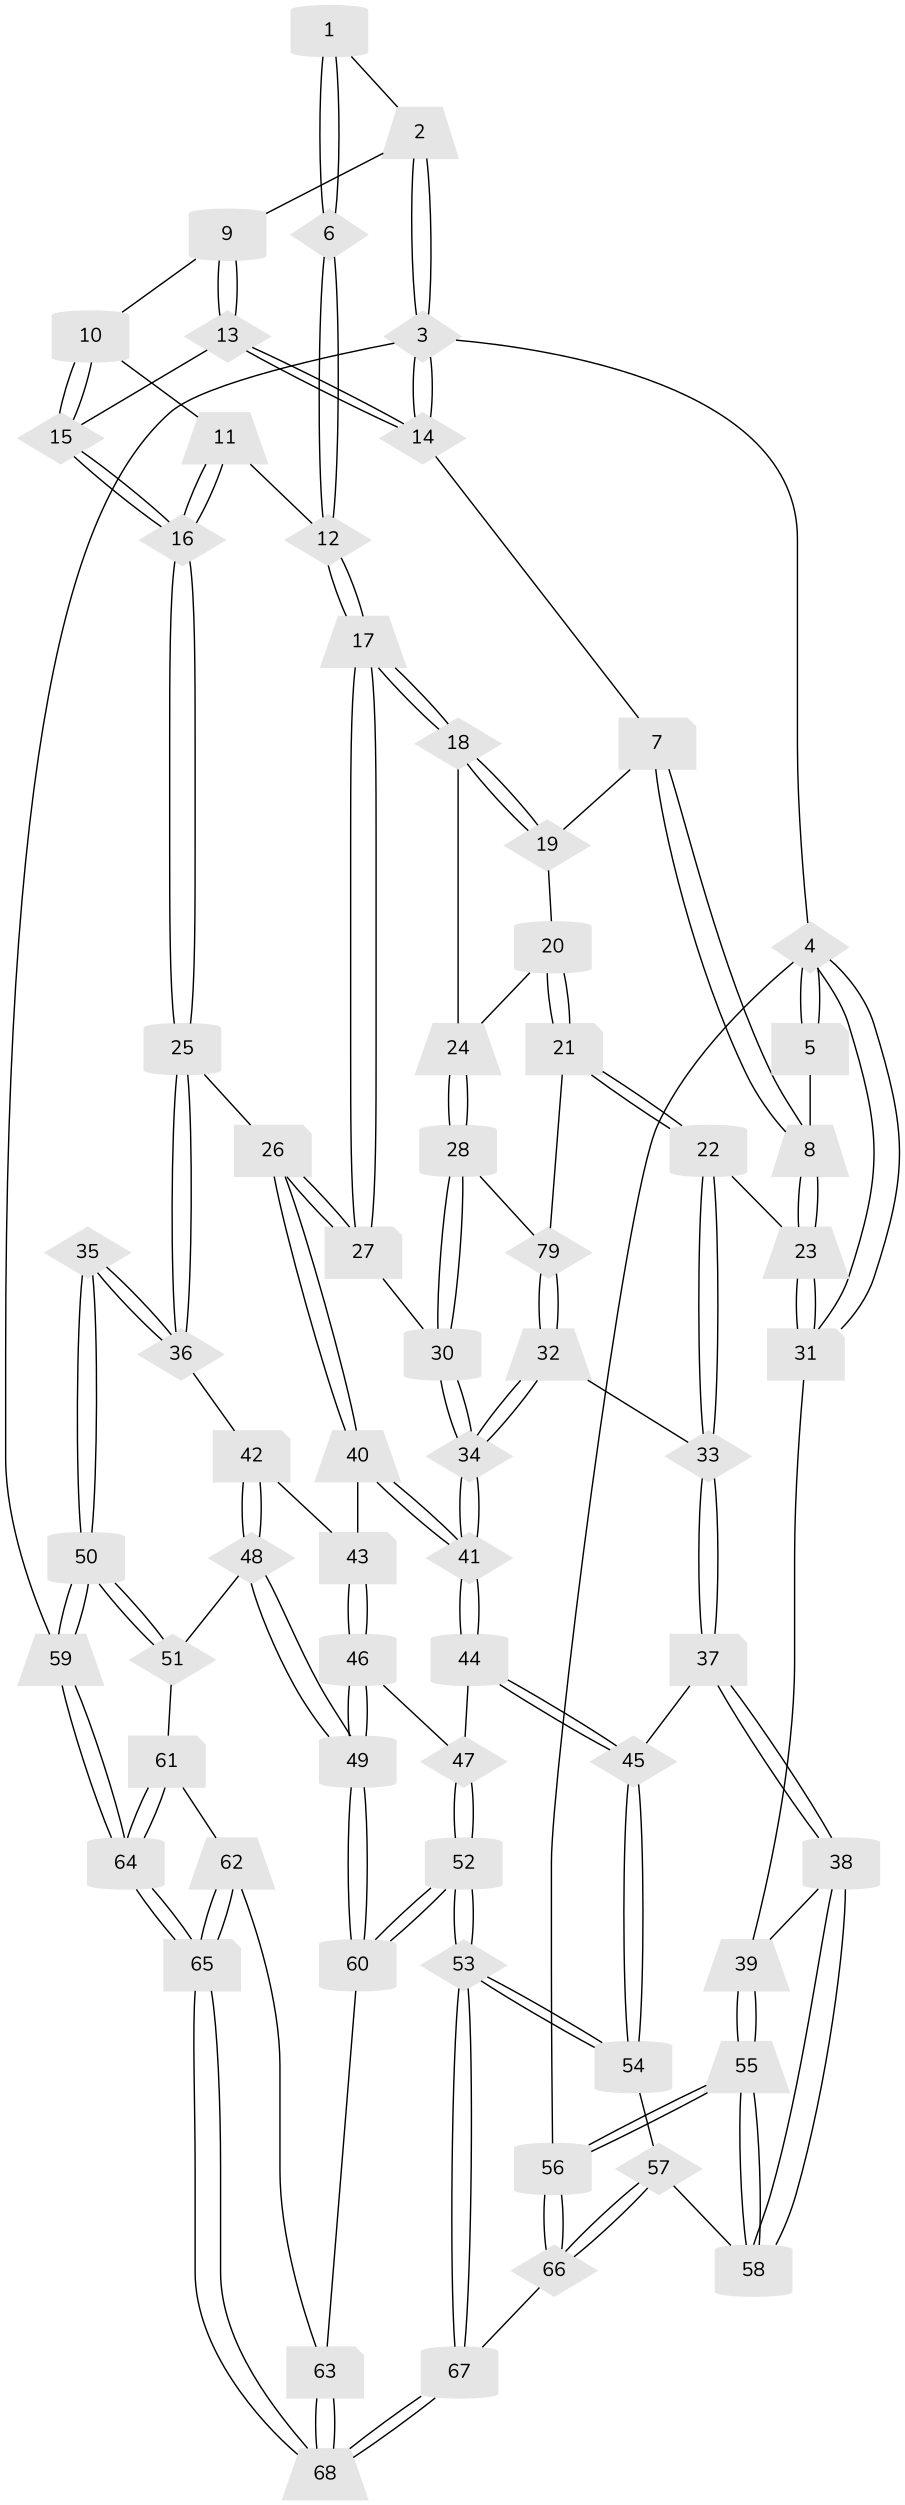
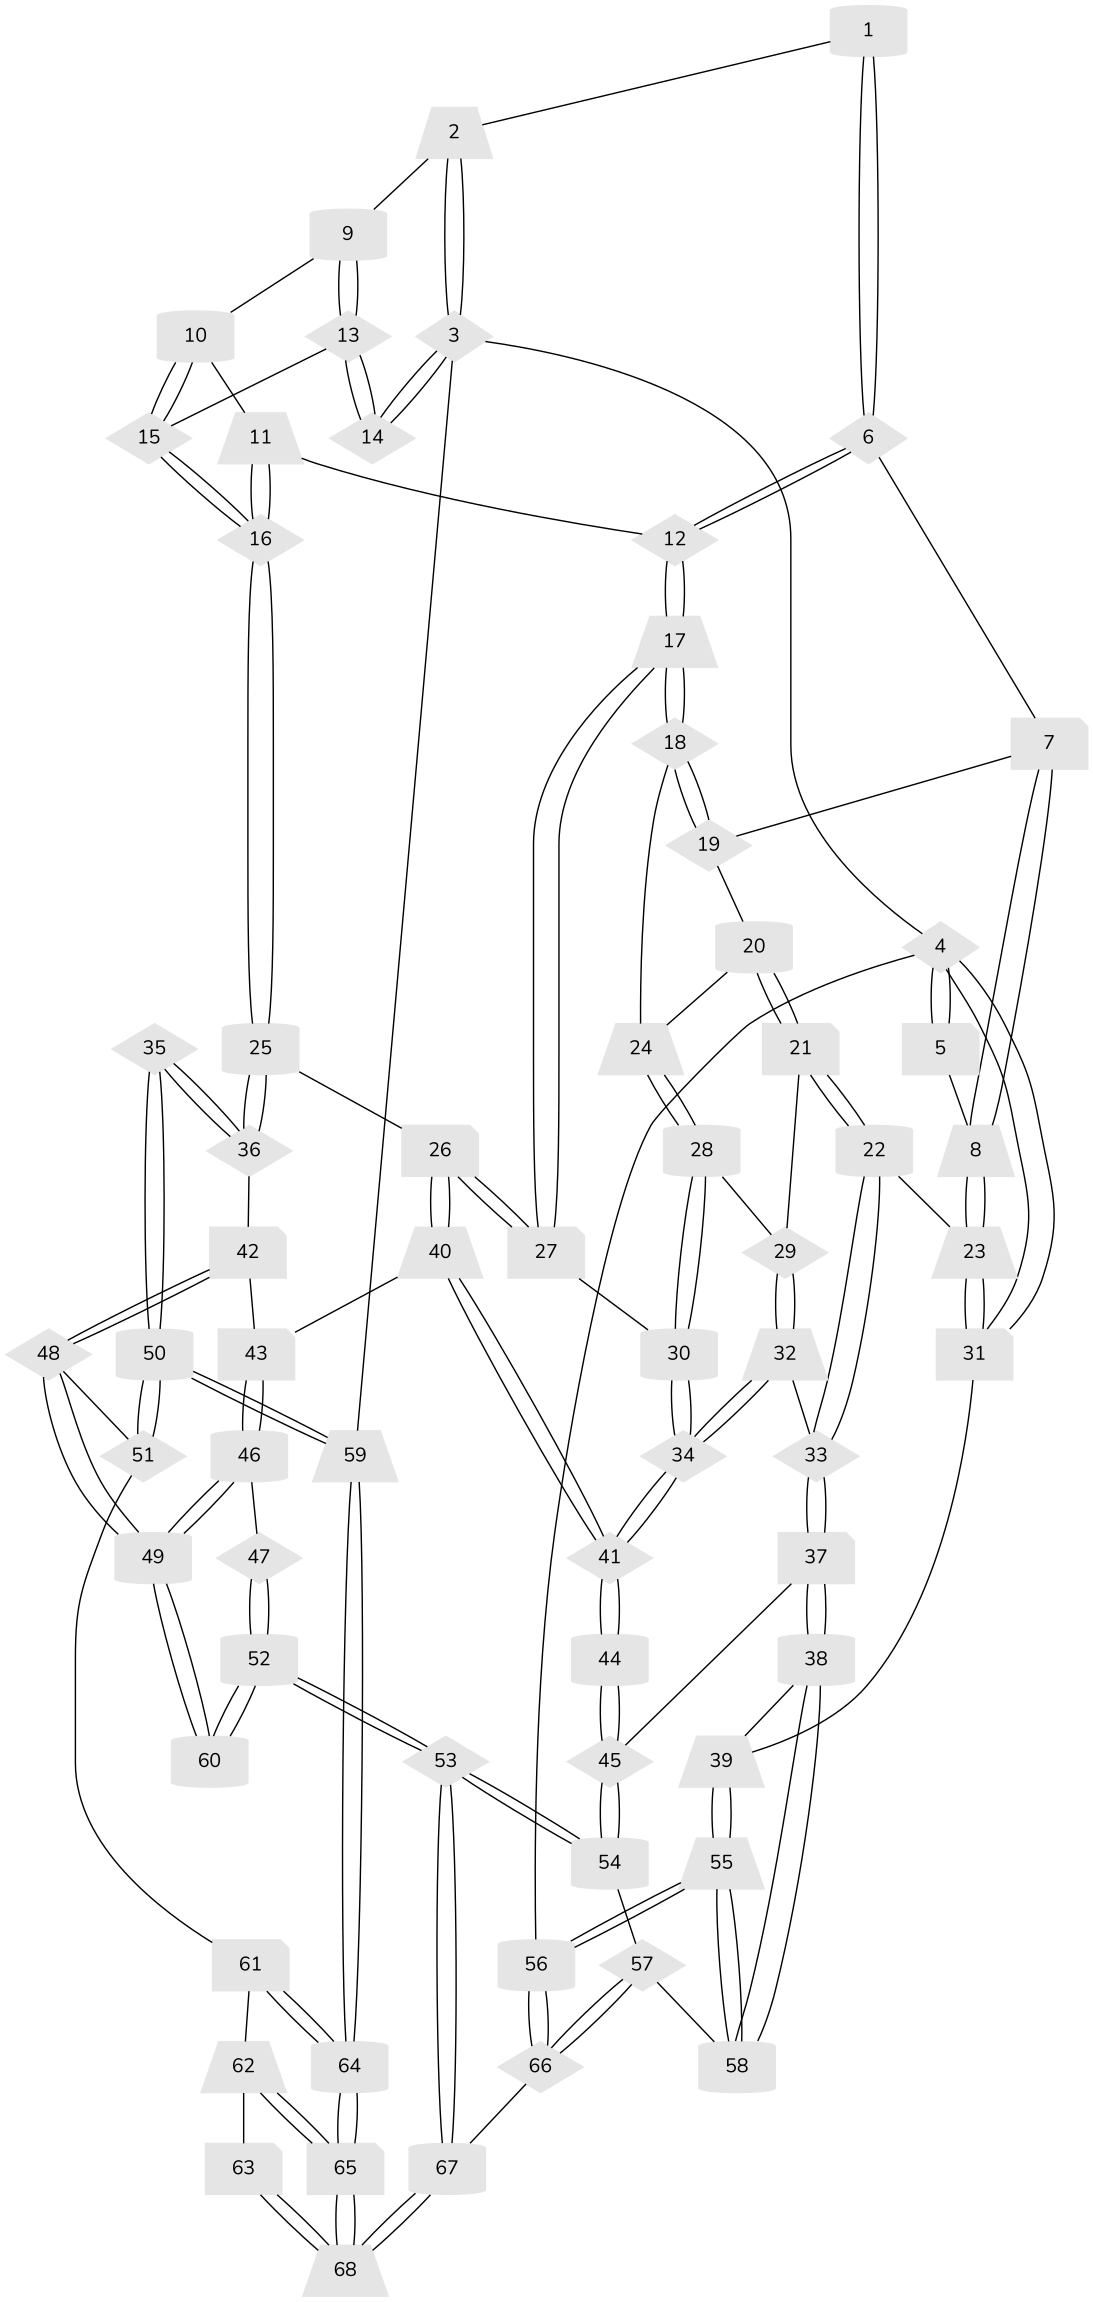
(537, 587) -> (957, 588)
(549, 1253) -> (785, 1253)
(467, 1711) -> none
(341, 2169) -> none
